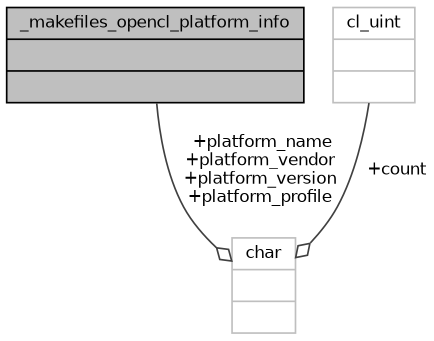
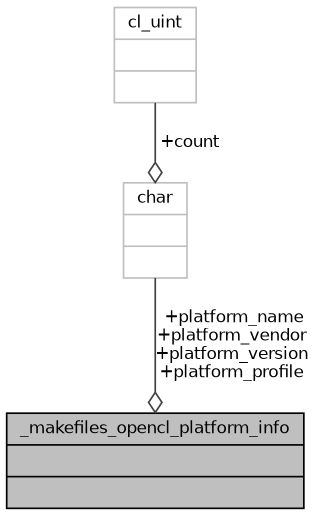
(172, 182) -> (155, 335)
